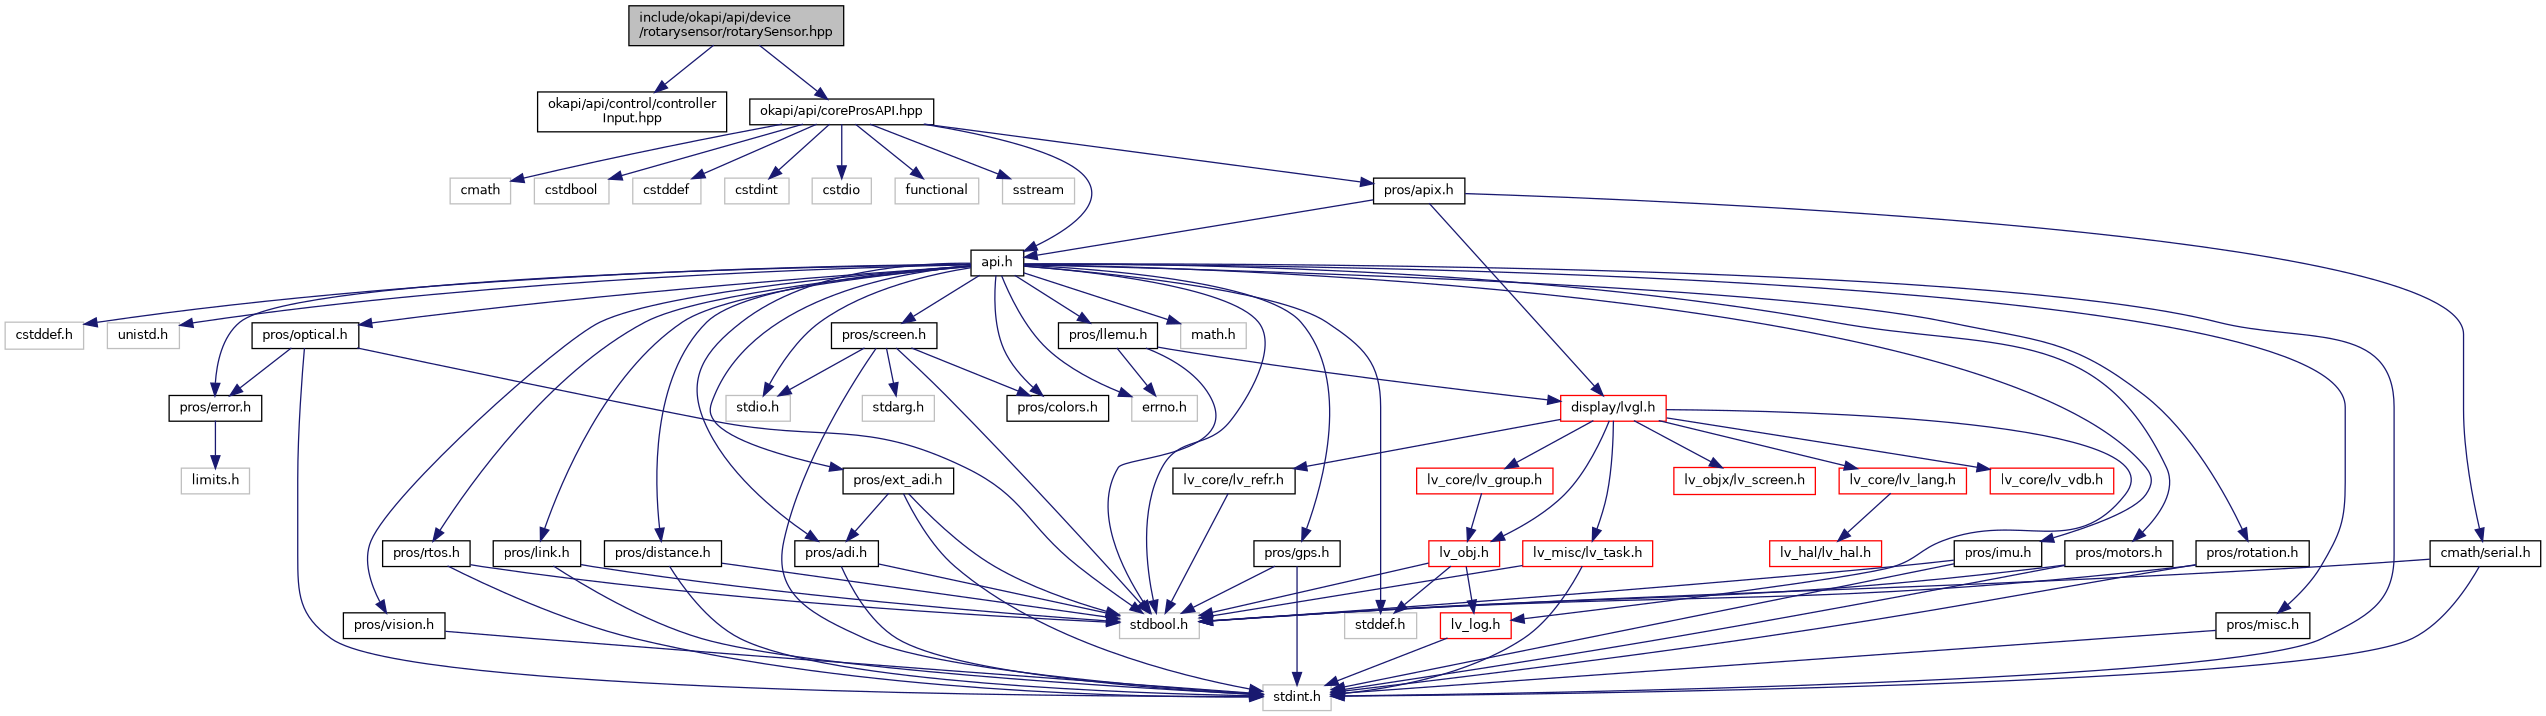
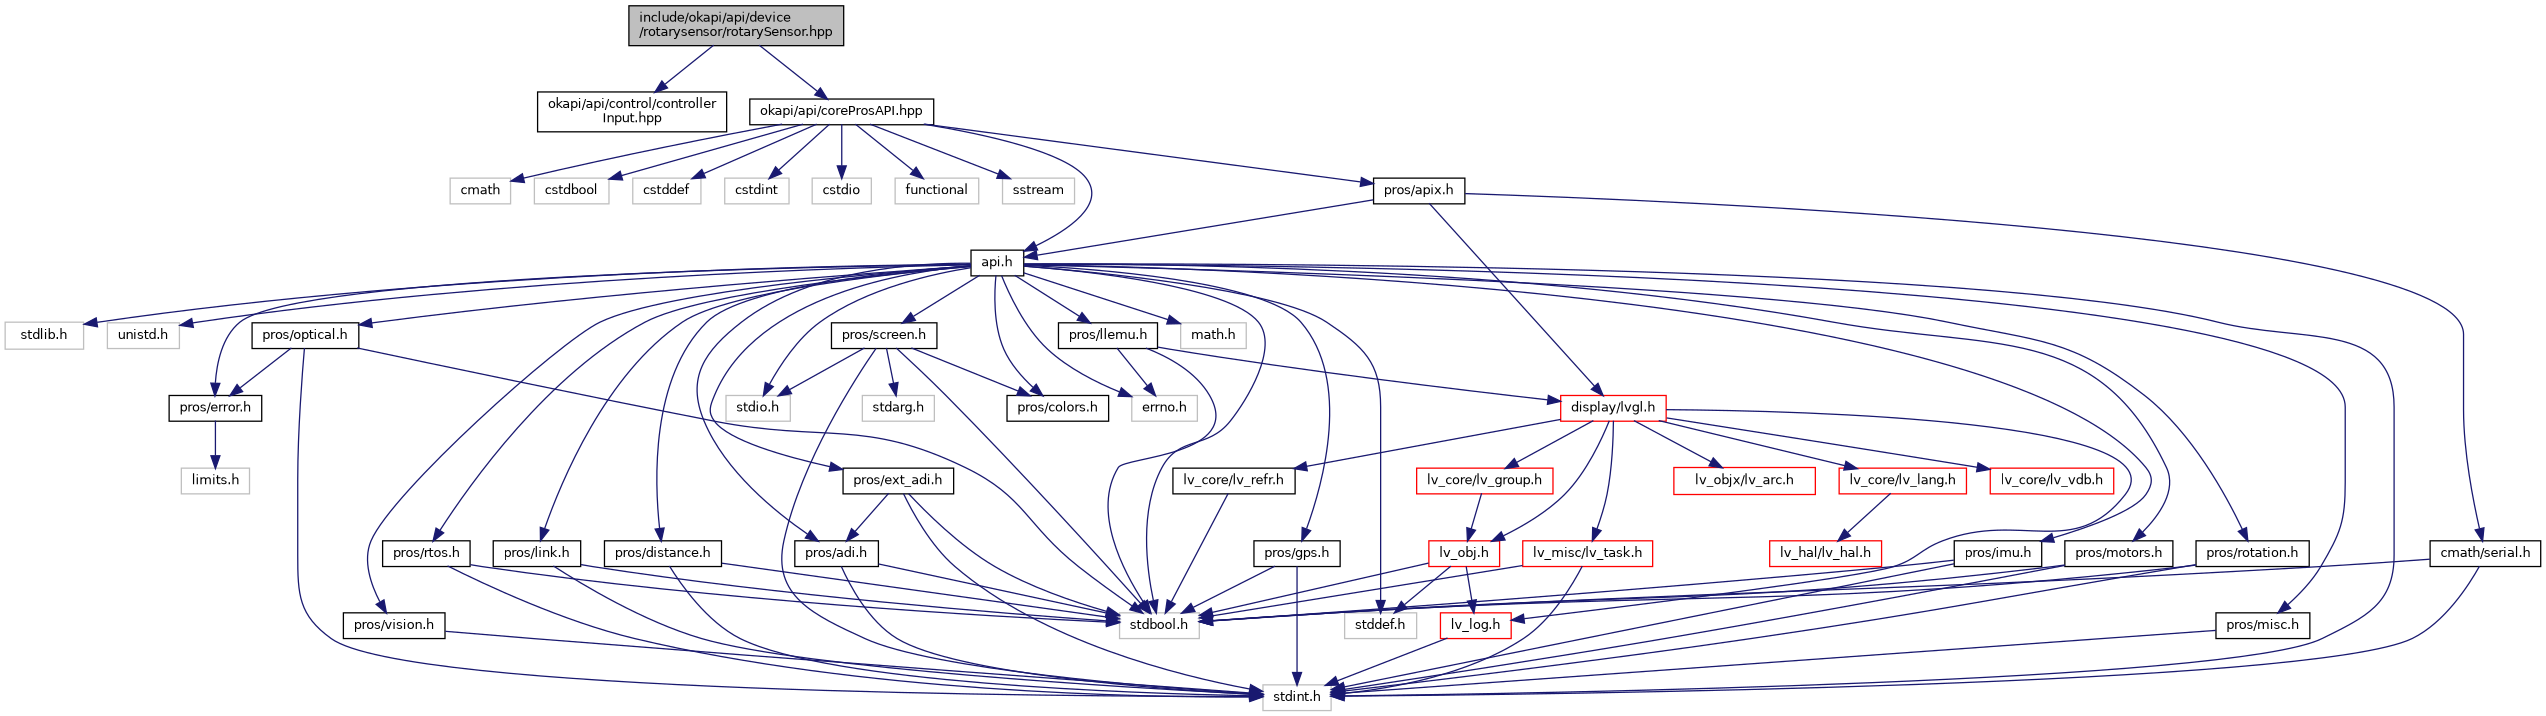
(44, 336) -> (44, 336)
(1745, 481) -> (1745, 481)
